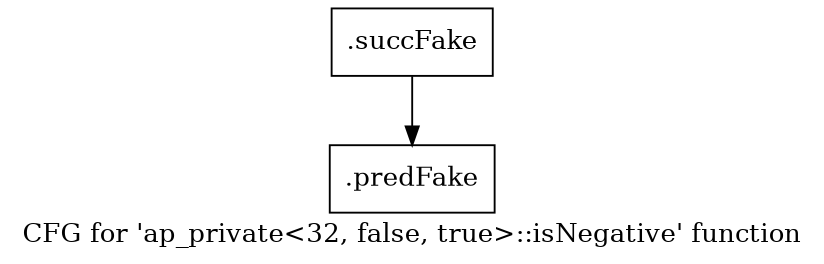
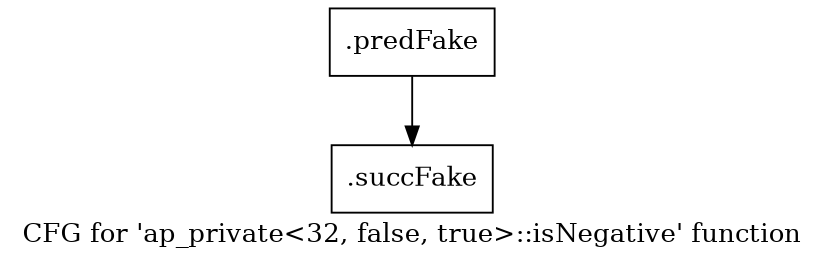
(412, 101) -> (412, 101)
